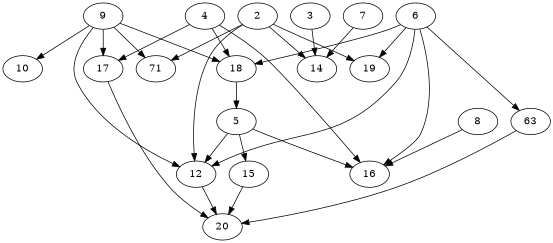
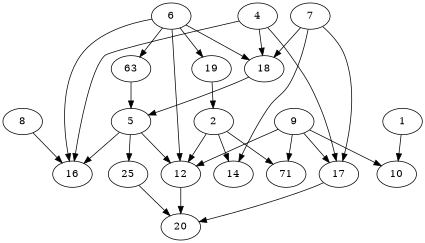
(310, 16) -> none
(308, 40) -> (212, 87)
(169, 42) -> (290, 40)
none -> (351, 86)
none -> (403, 122)
(249, 174) -> (128, 174)
(387, 190) -> (131, 92)
